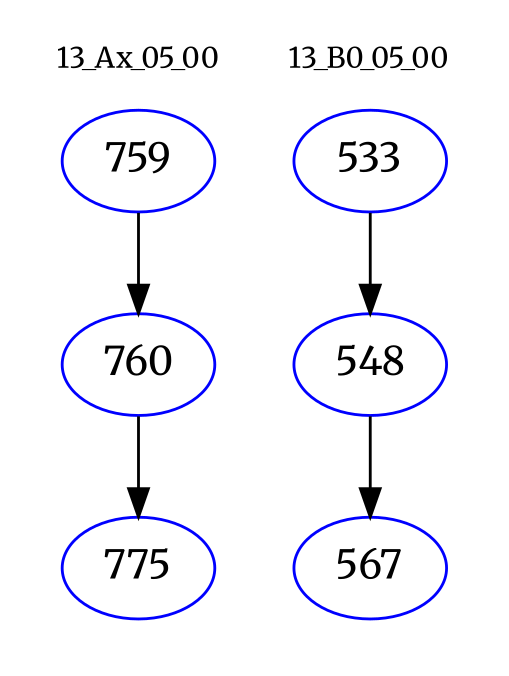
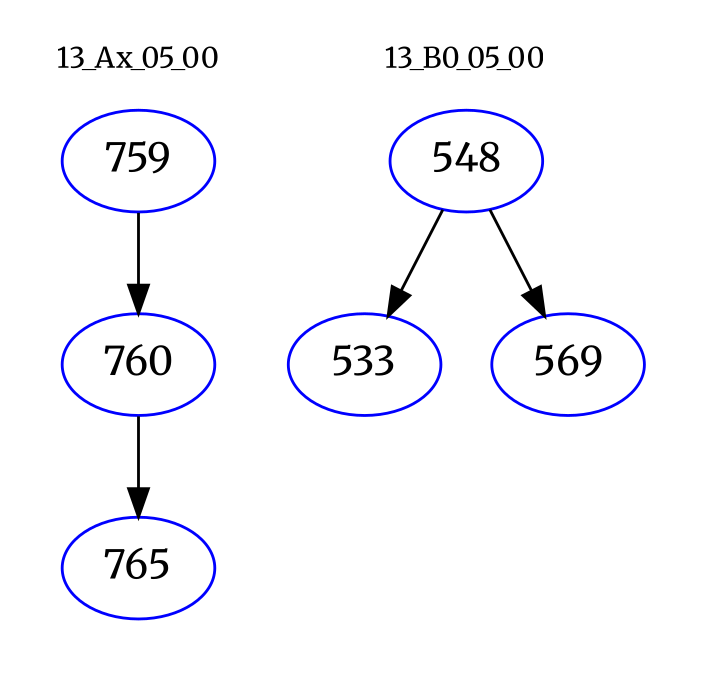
(370, 249) -> (422, 250)
(138, 568) -> (138, 568)
(370, 568) -> (568, 365)
